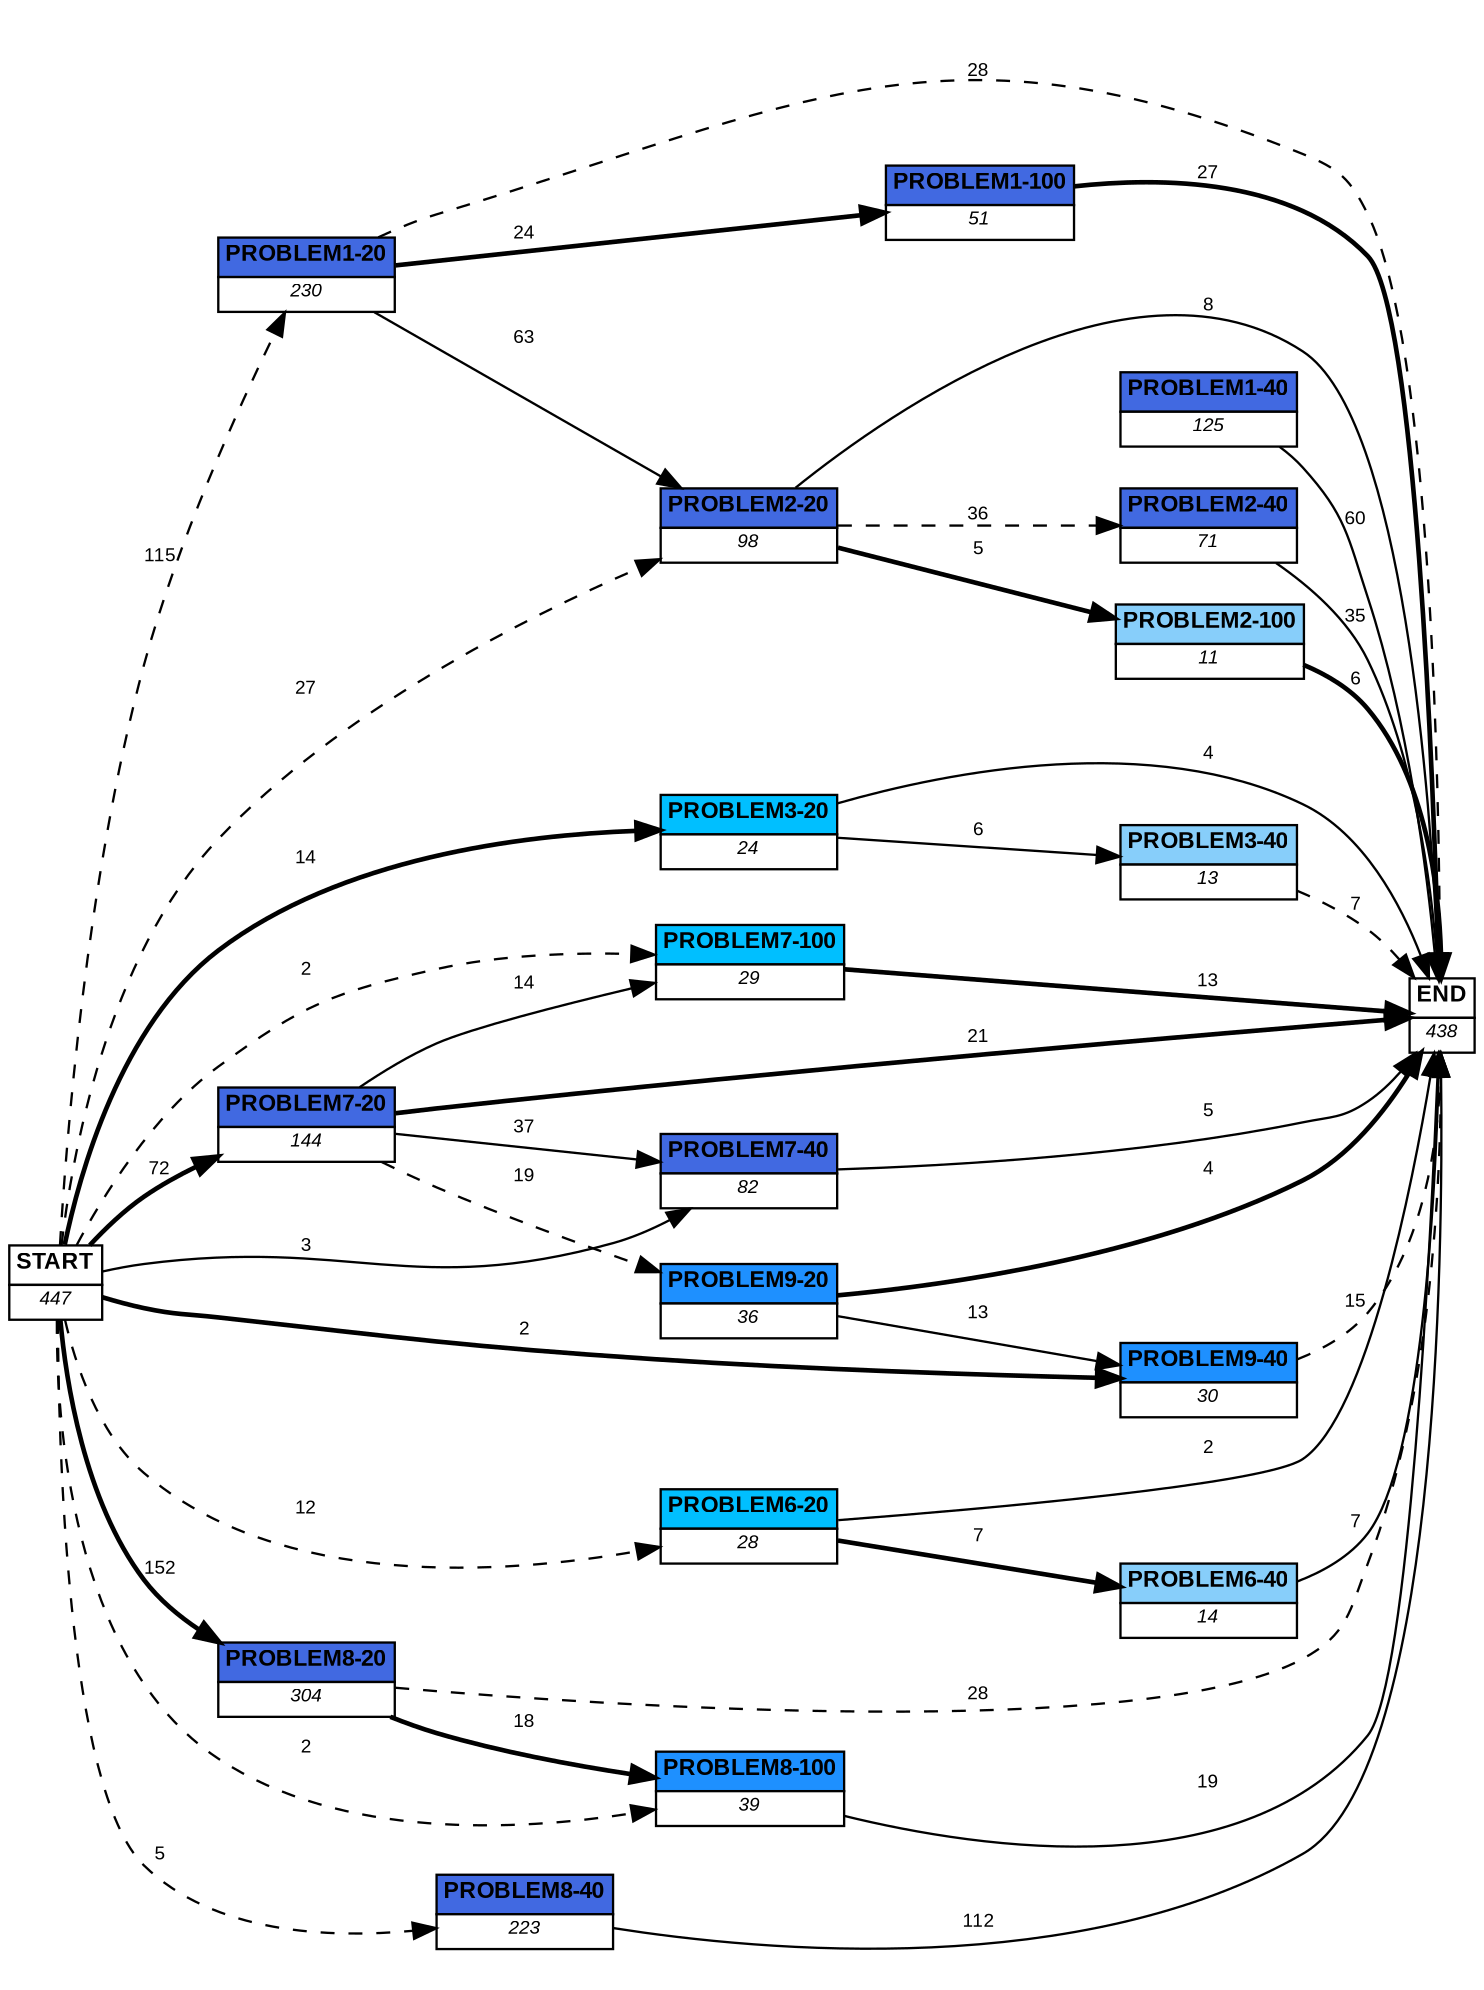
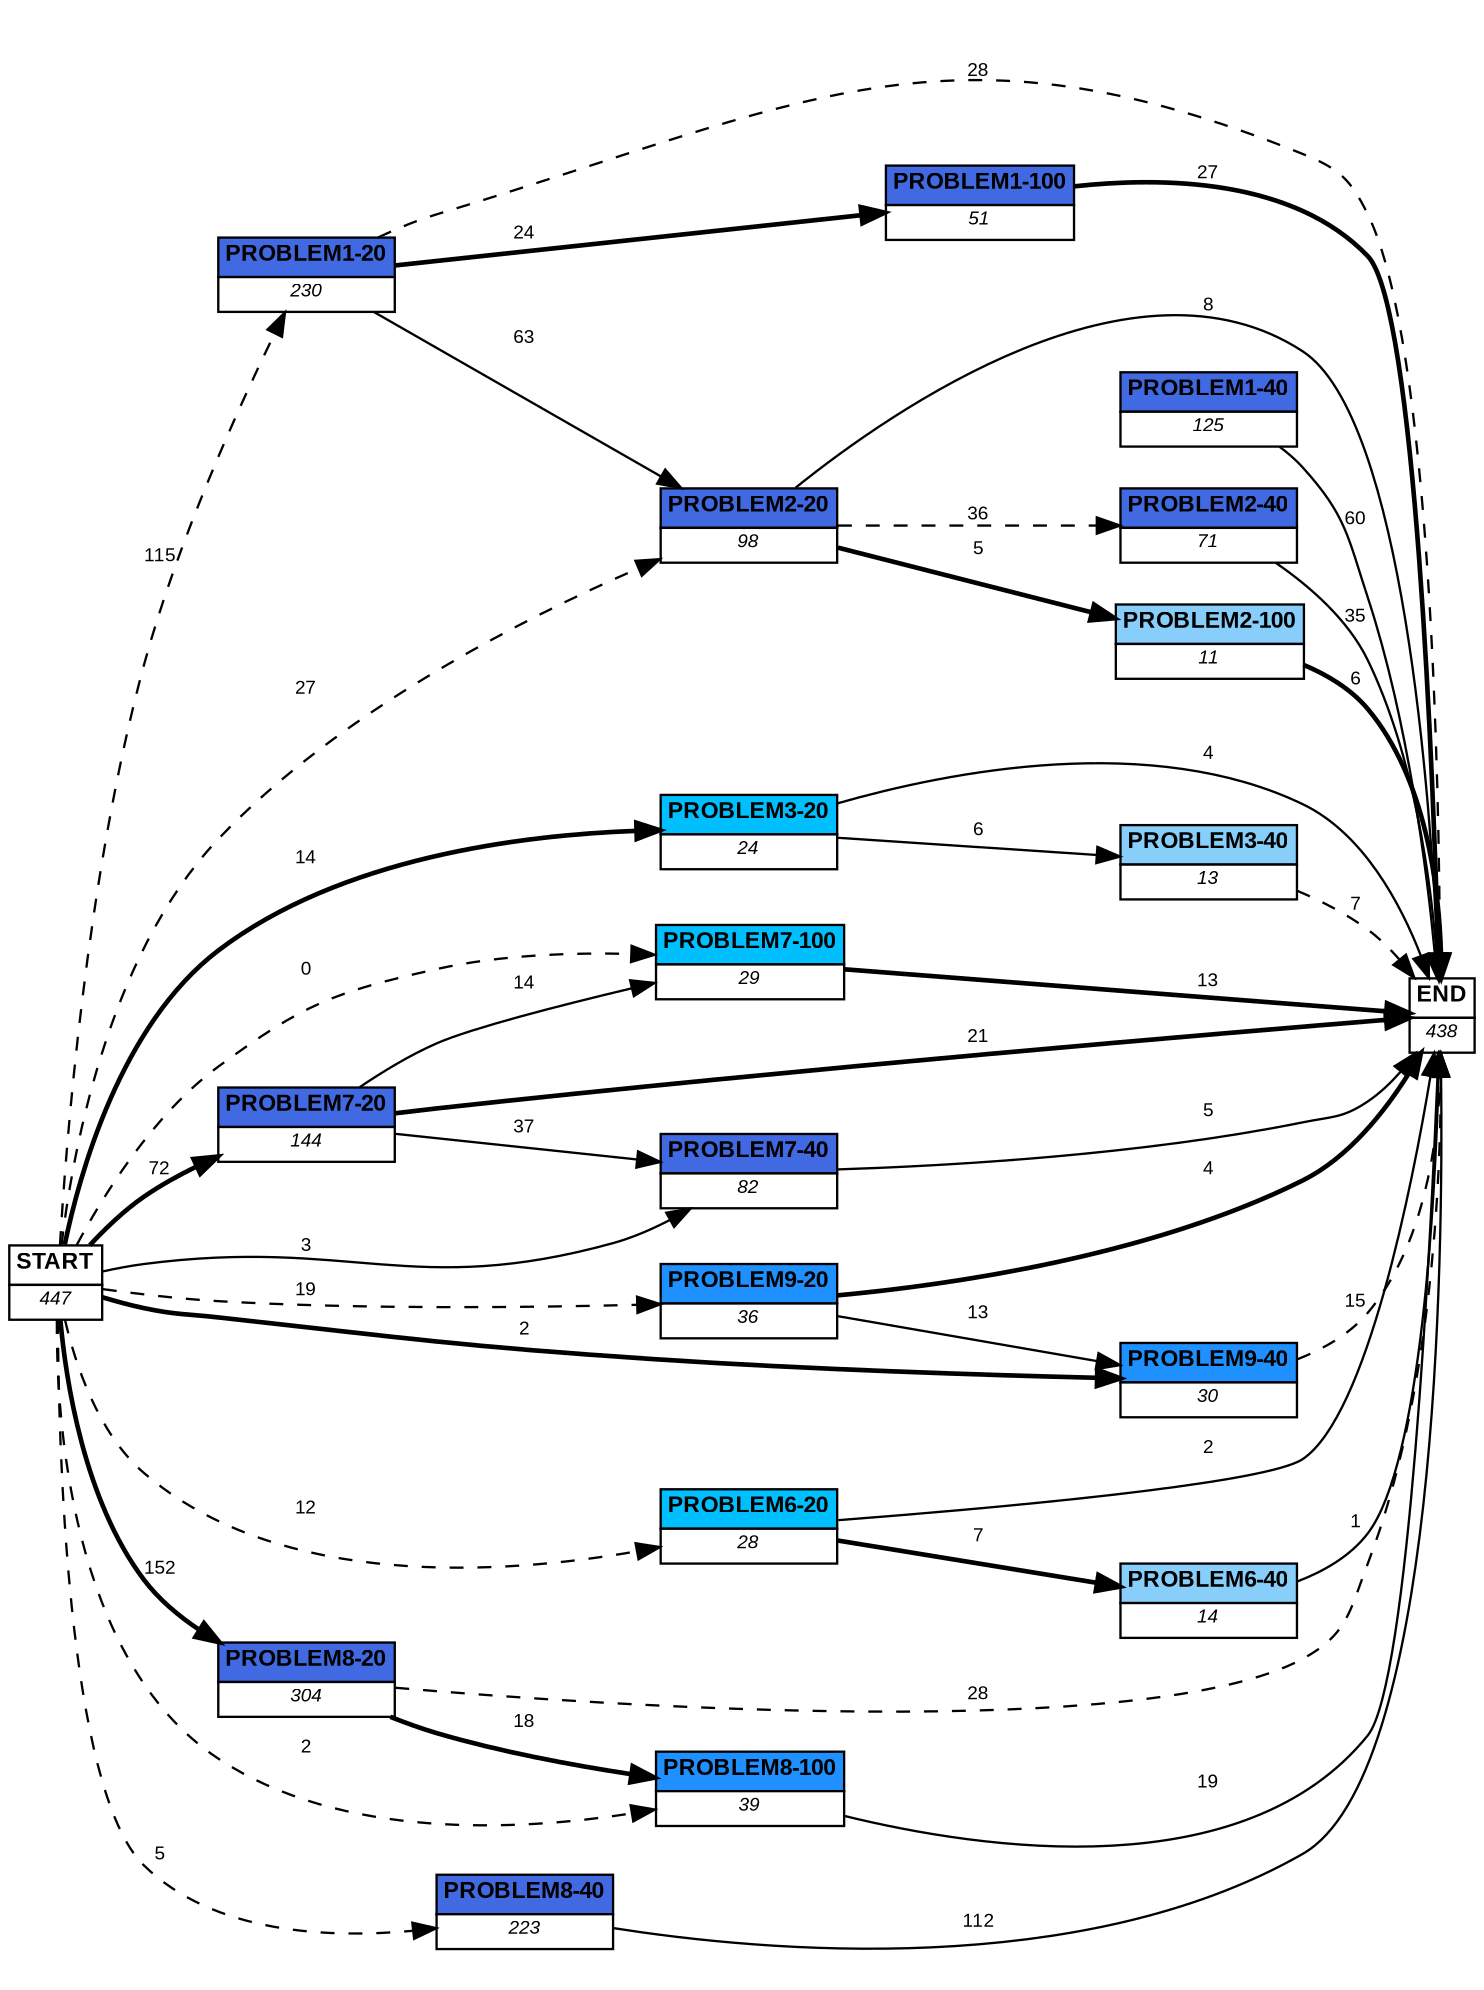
(307, 970) -> (307, 970)
(509, 1217) -> (369, 1306)
(1356, 1523) -> (1356, 1523)
